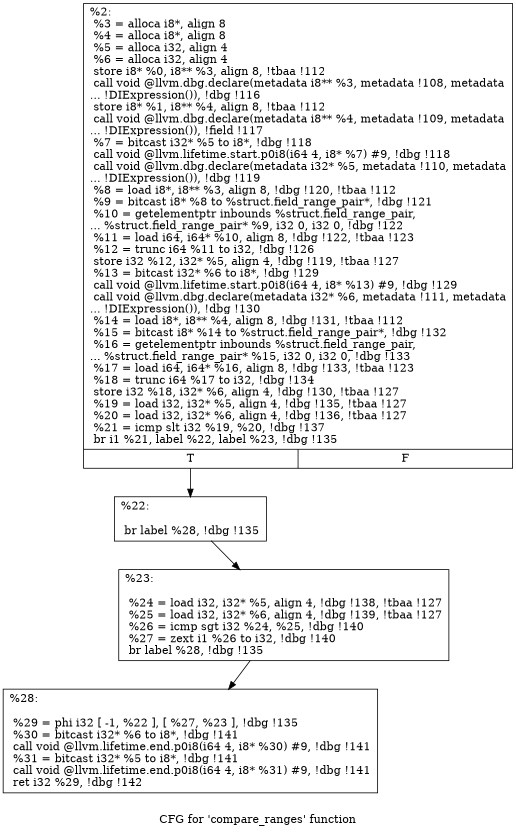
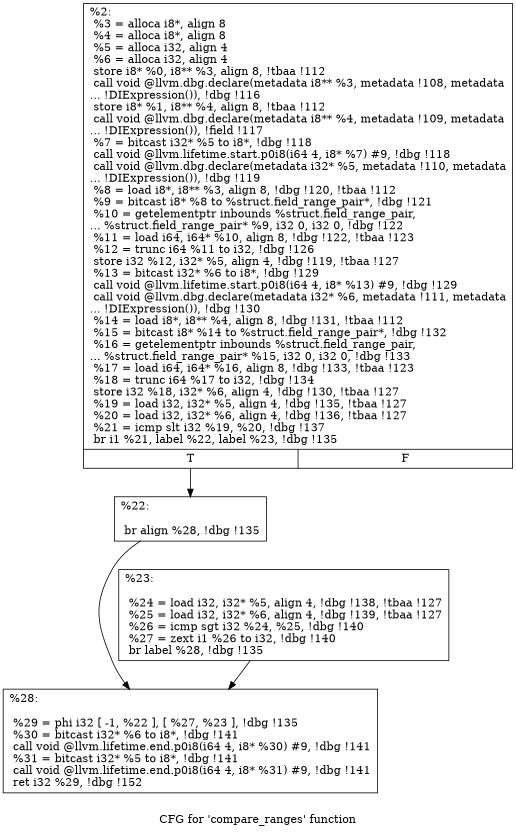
(190, 531) -> (190, 531)
(223, 552) -> (99, 607)
(76, 783) -> (76, 783)
